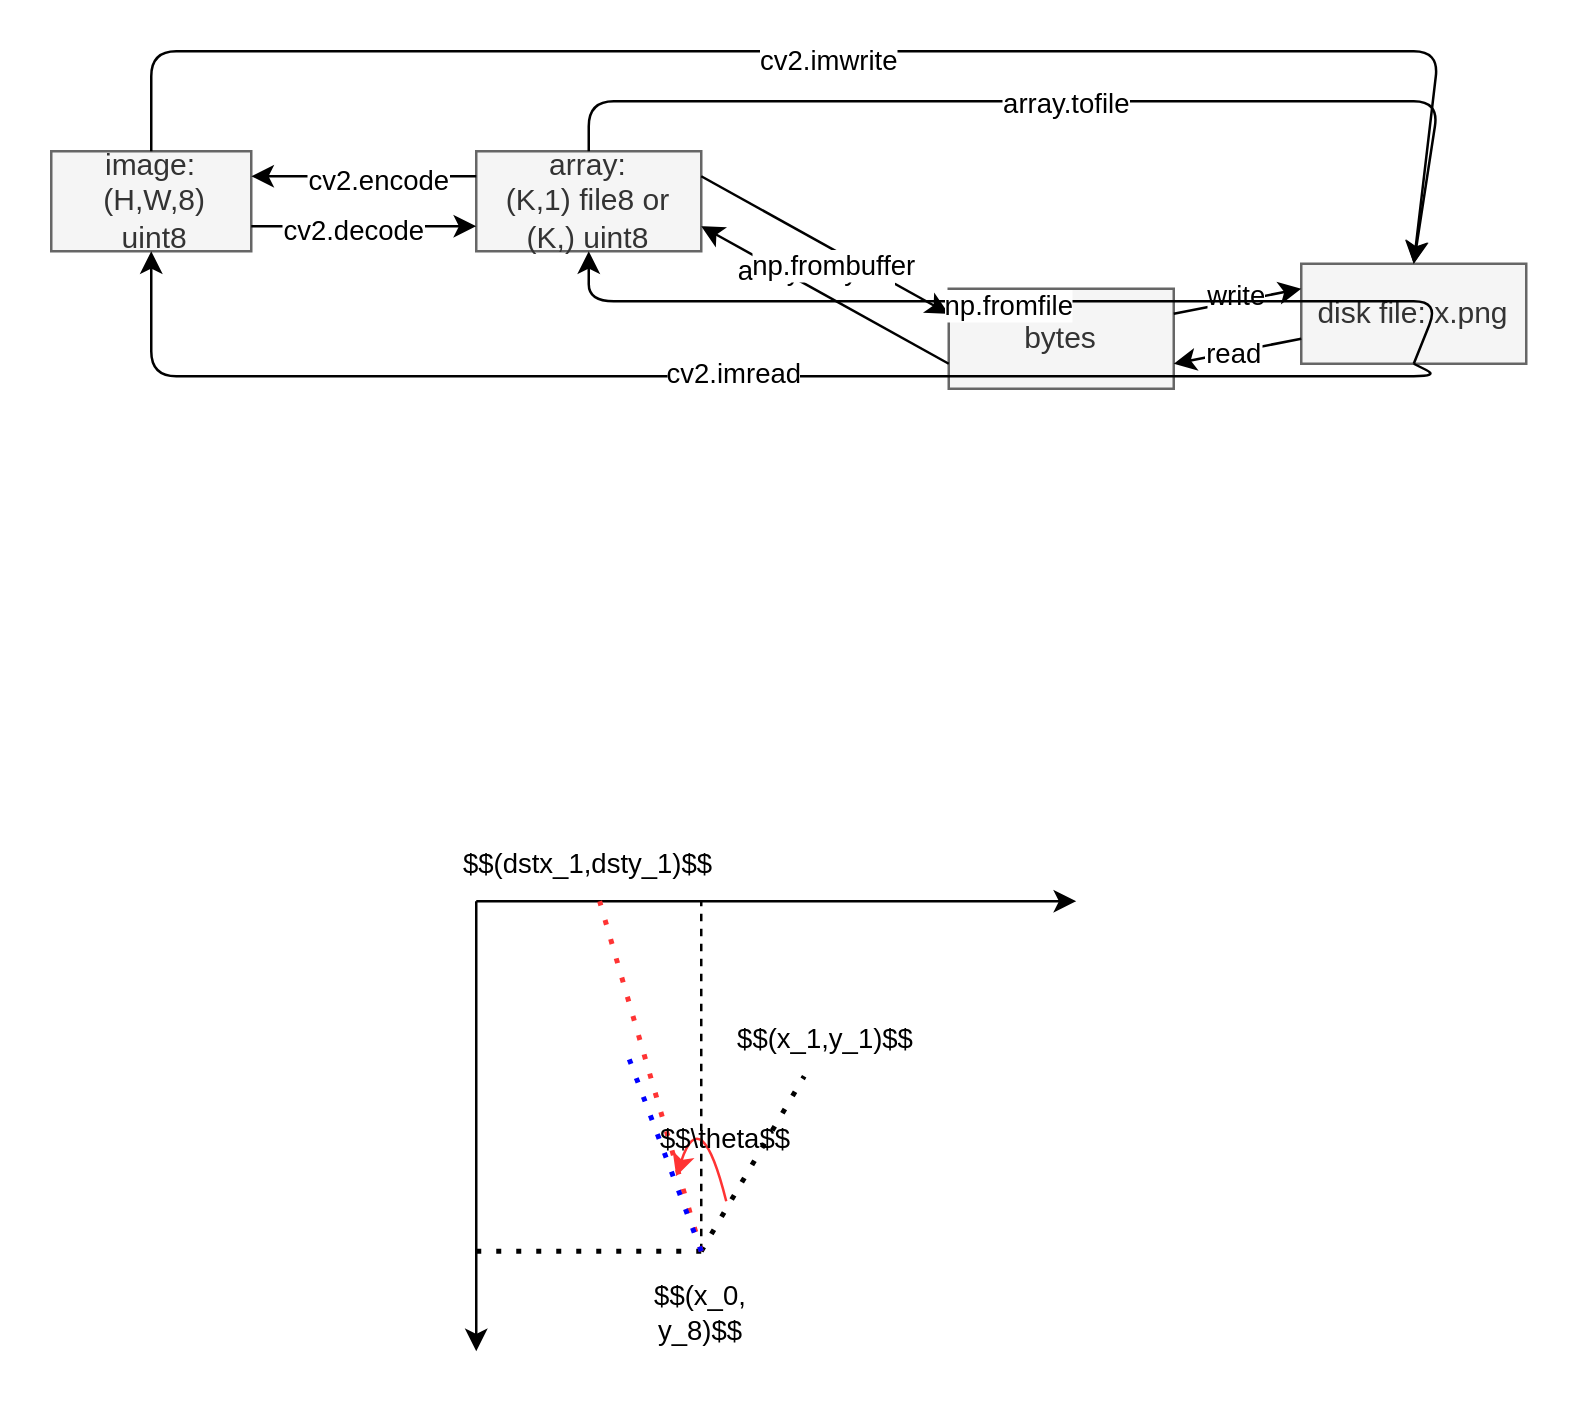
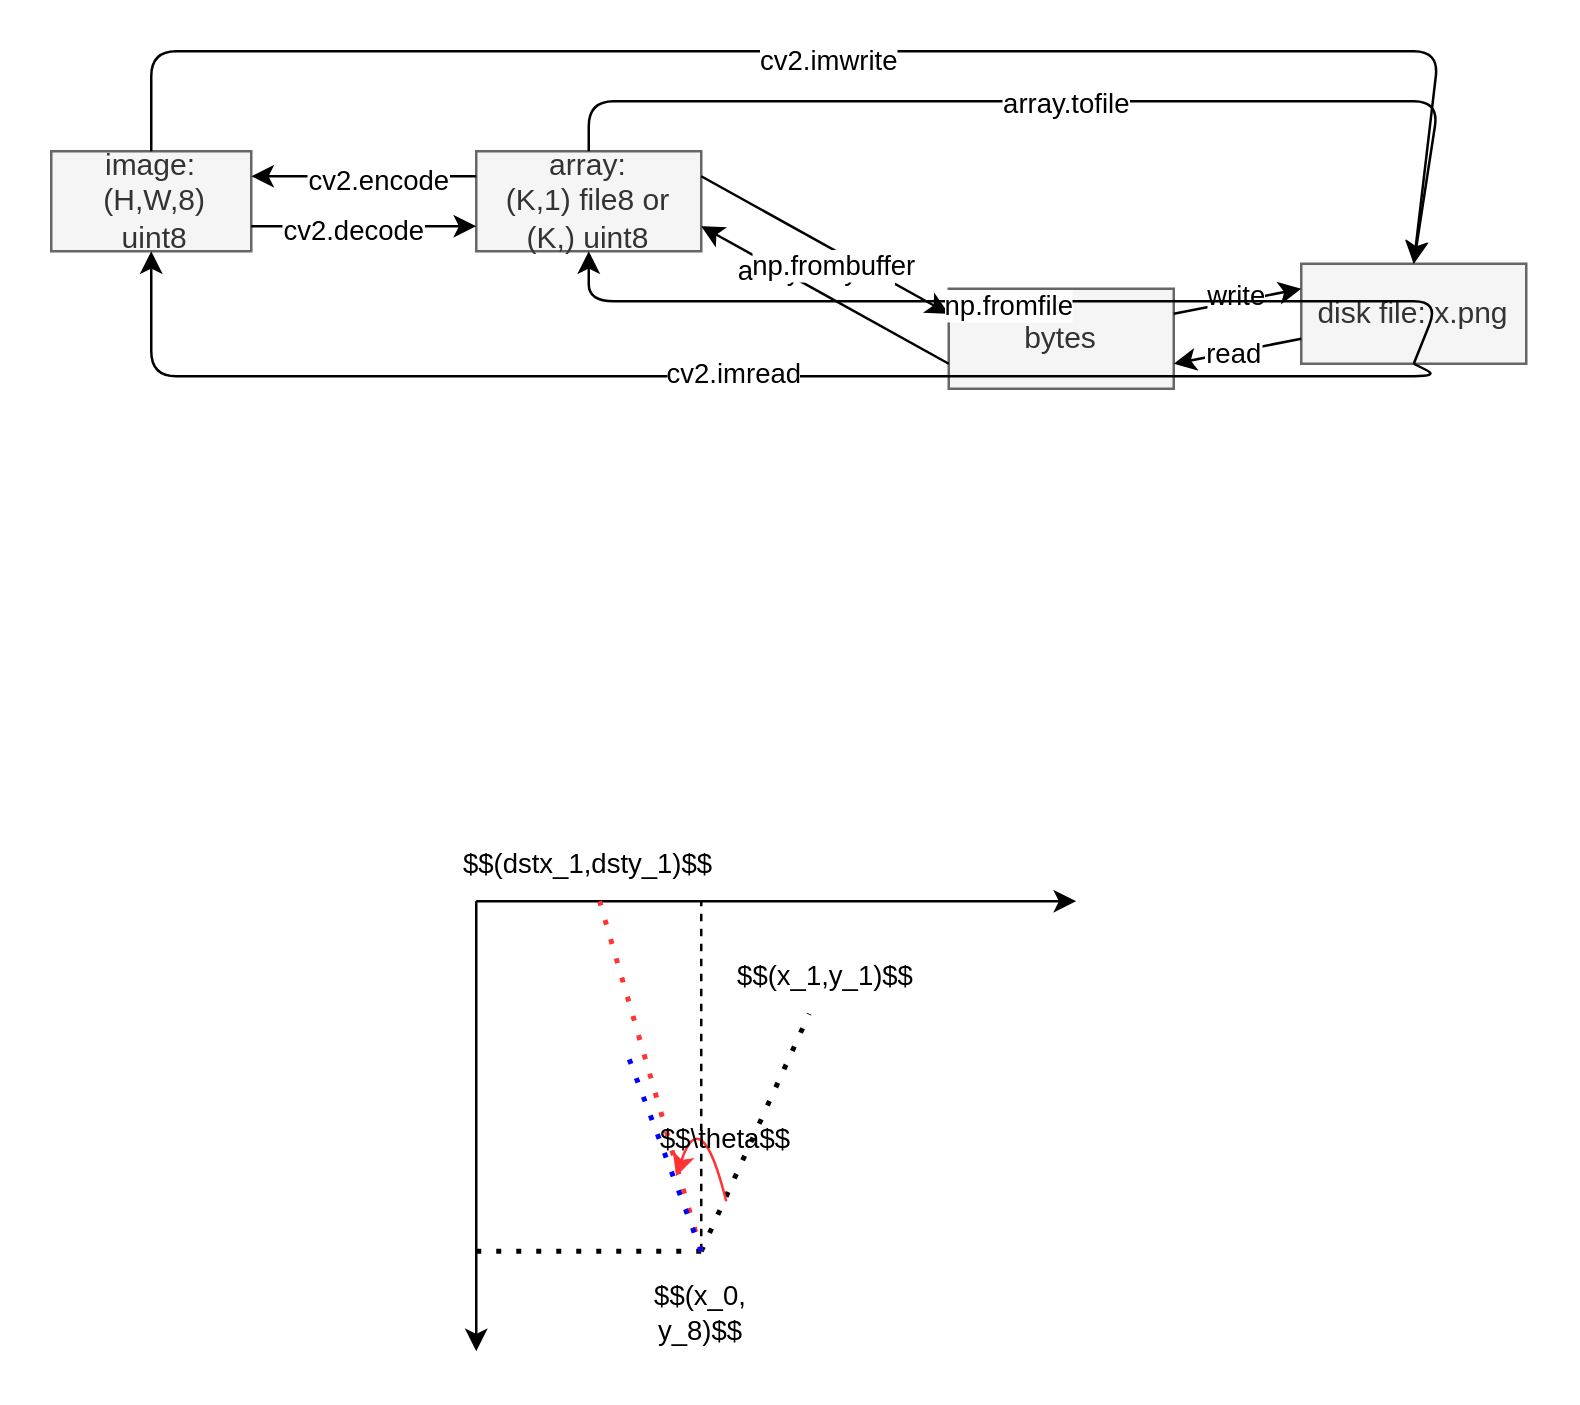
(826, 1039) -> (826, 976)
